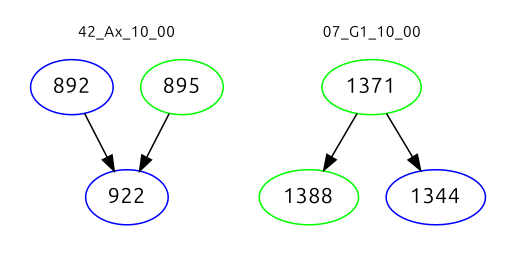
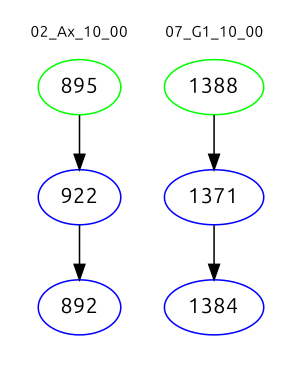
(127, 33) -> (80, 33)
(372, 87) -> (214, 197)
(96, 135) -> (80, 245)
(344, 135) -> (214, 135)
(436, 197) -> (214, 307)
